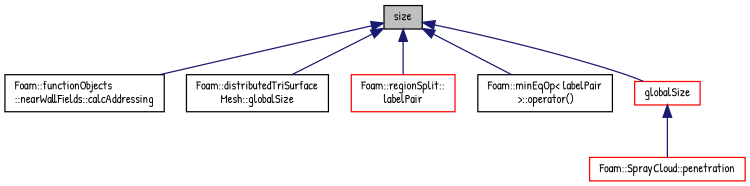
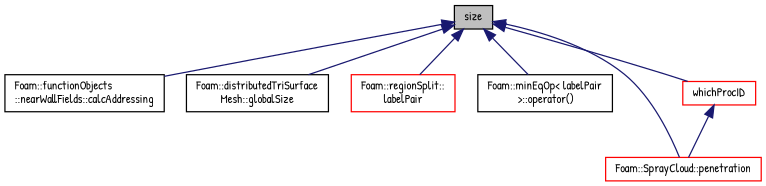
none -> (617, 69)
(667, 93) -> (719, 93)
